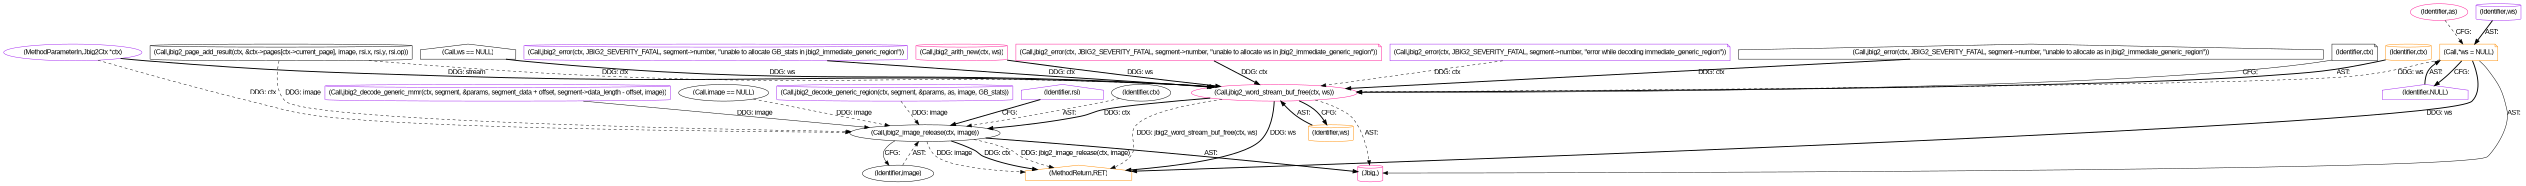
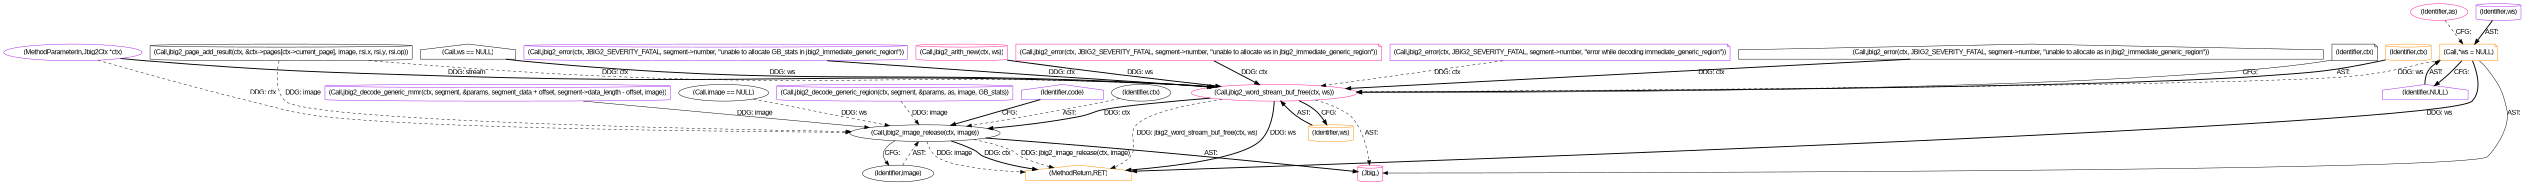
(1062, 93) -> (1062, 93)
(854, 113) -> (854, 113)
